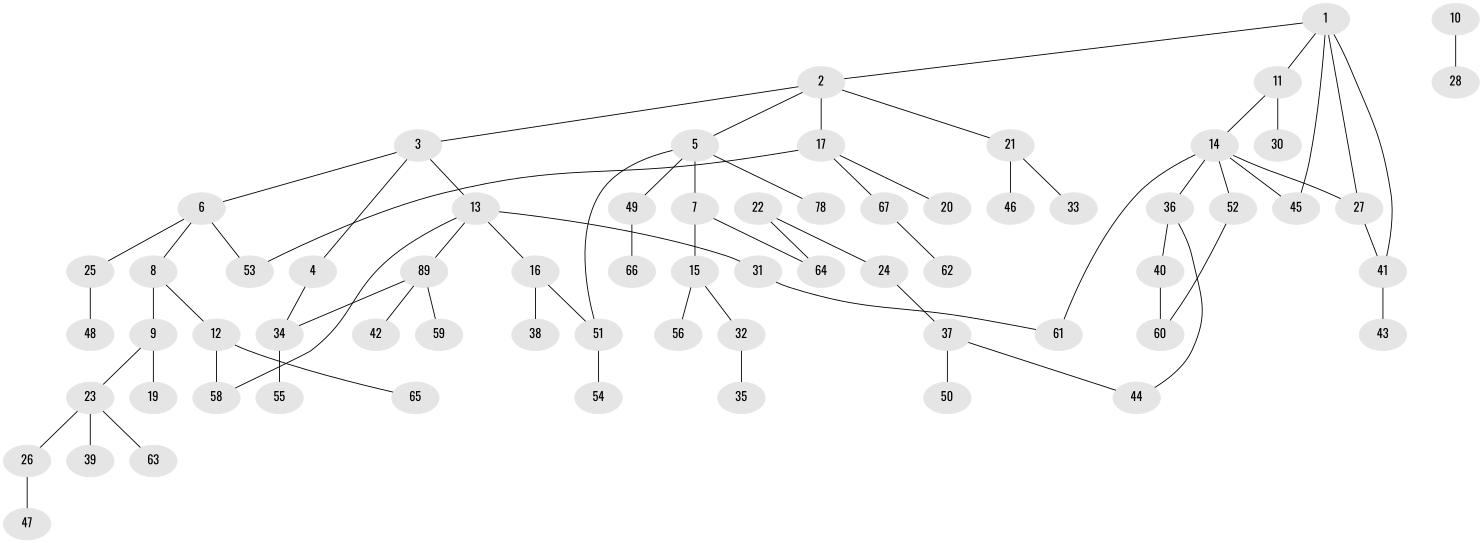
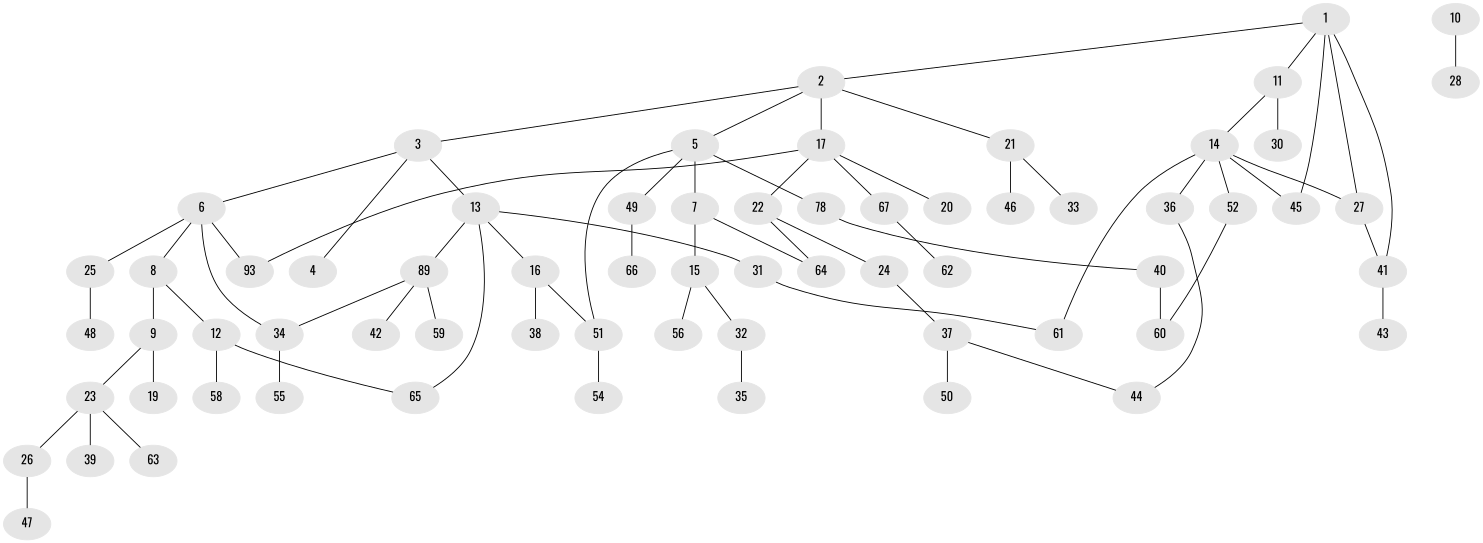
none -> (790, 177)
(1165, 240) -> (986, 253)
(250, 272) -> (250, 272)
(296, 303) -> (216, 284)
(346, 314) -> (482, 315)
